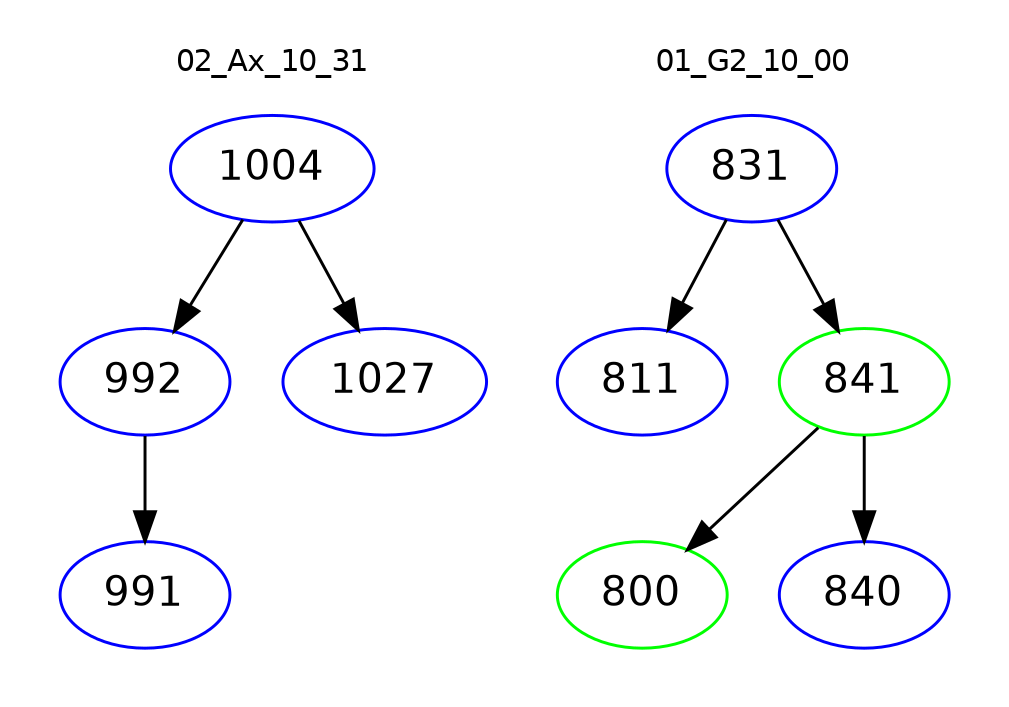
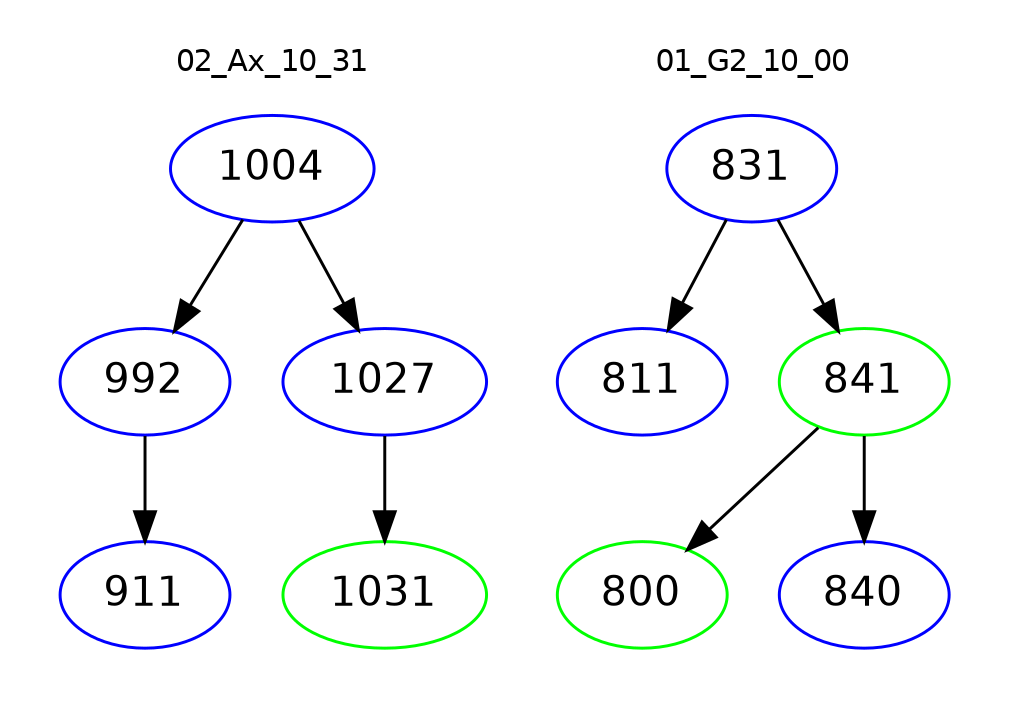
(145, 595) -> (145, 595)
none -> (385, 595)
